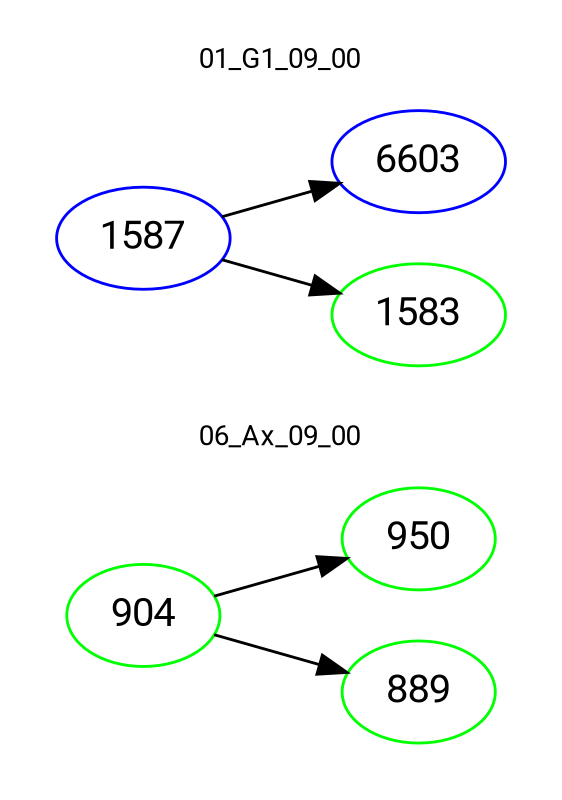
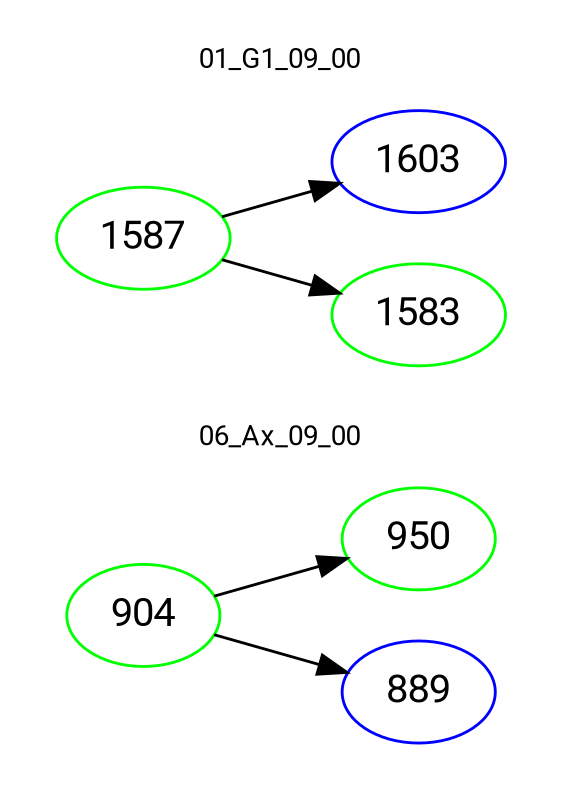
(419, 162) -> (419, 162)
(143, 238) -> (143, 238)
(419, 692) -> (419, 692)
